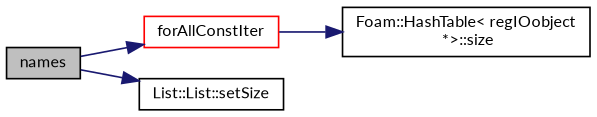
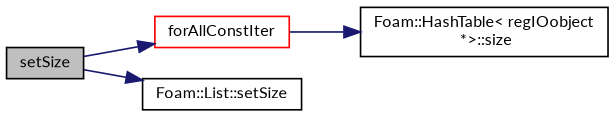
(43, 63) -> (45, 63)
(211, 94) -> (222, 94)
